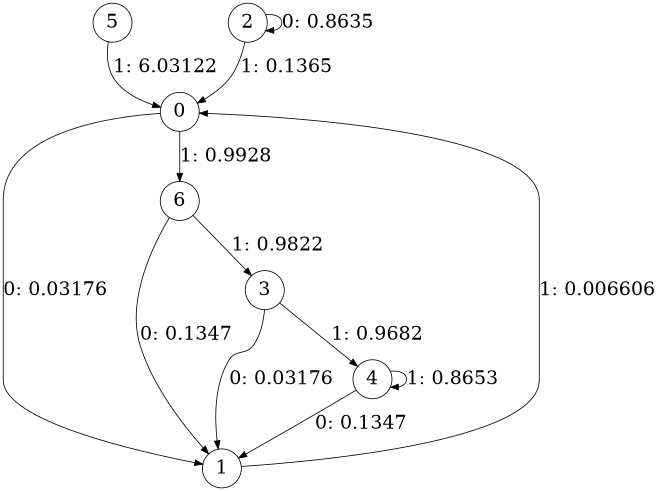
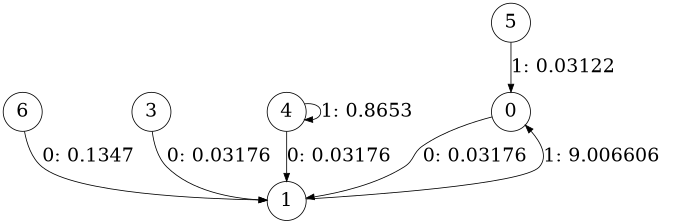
(248, 23) -> none
(172, 67) -> (569, 67)
(180, 152) -> none
(219, 243) -> none
(604, 290) -> (608, 156)
(315, 332) -> none
(370, 424) -> (345, 156)
